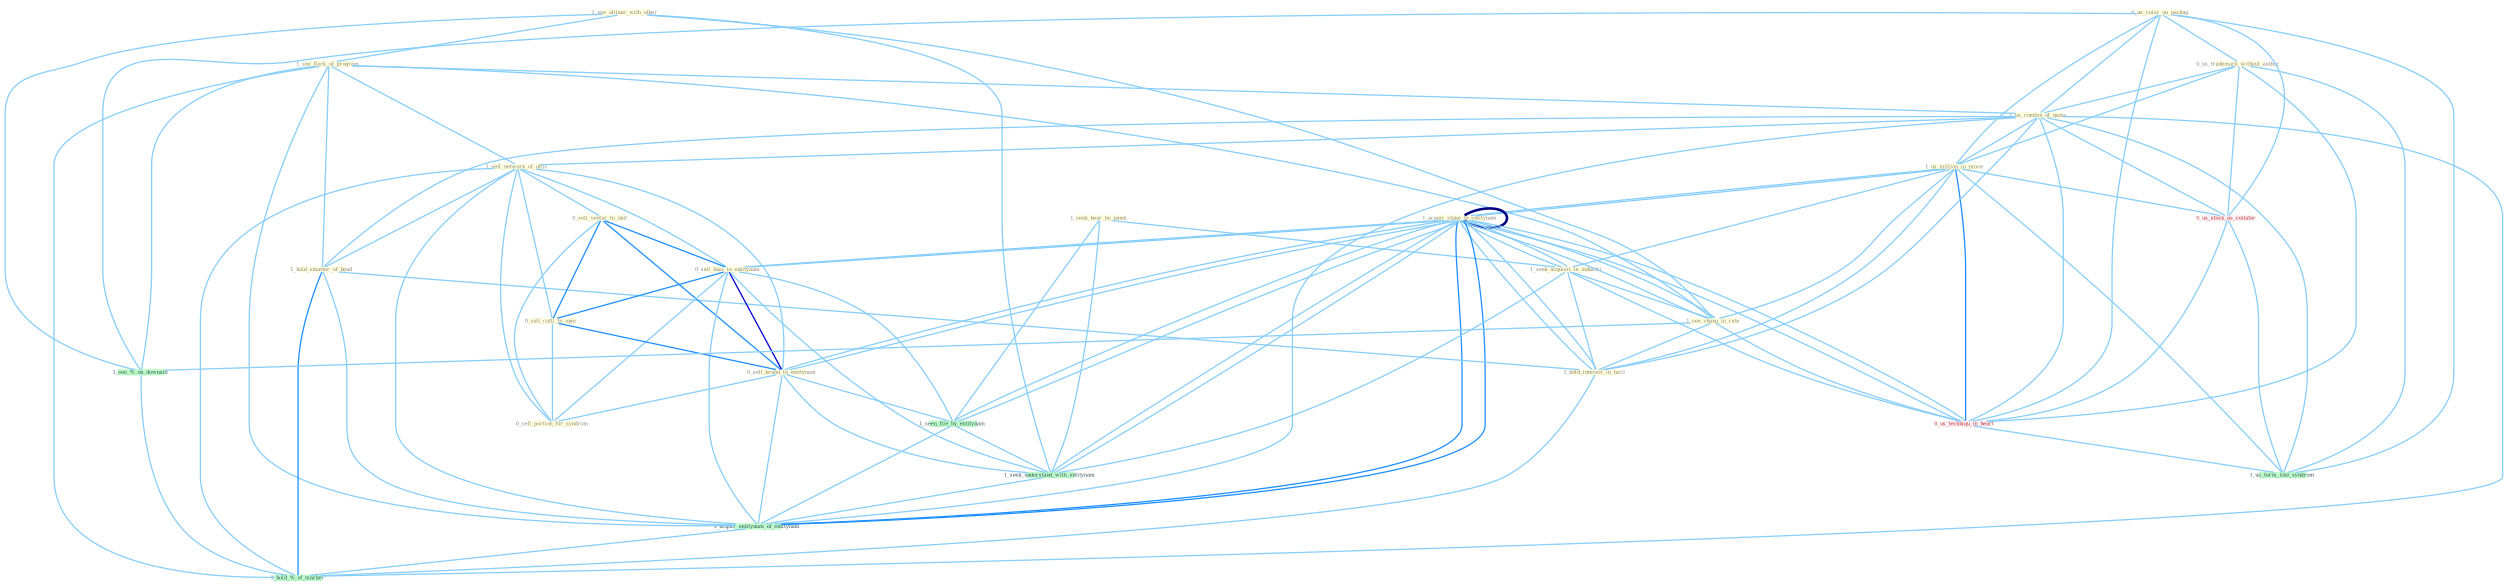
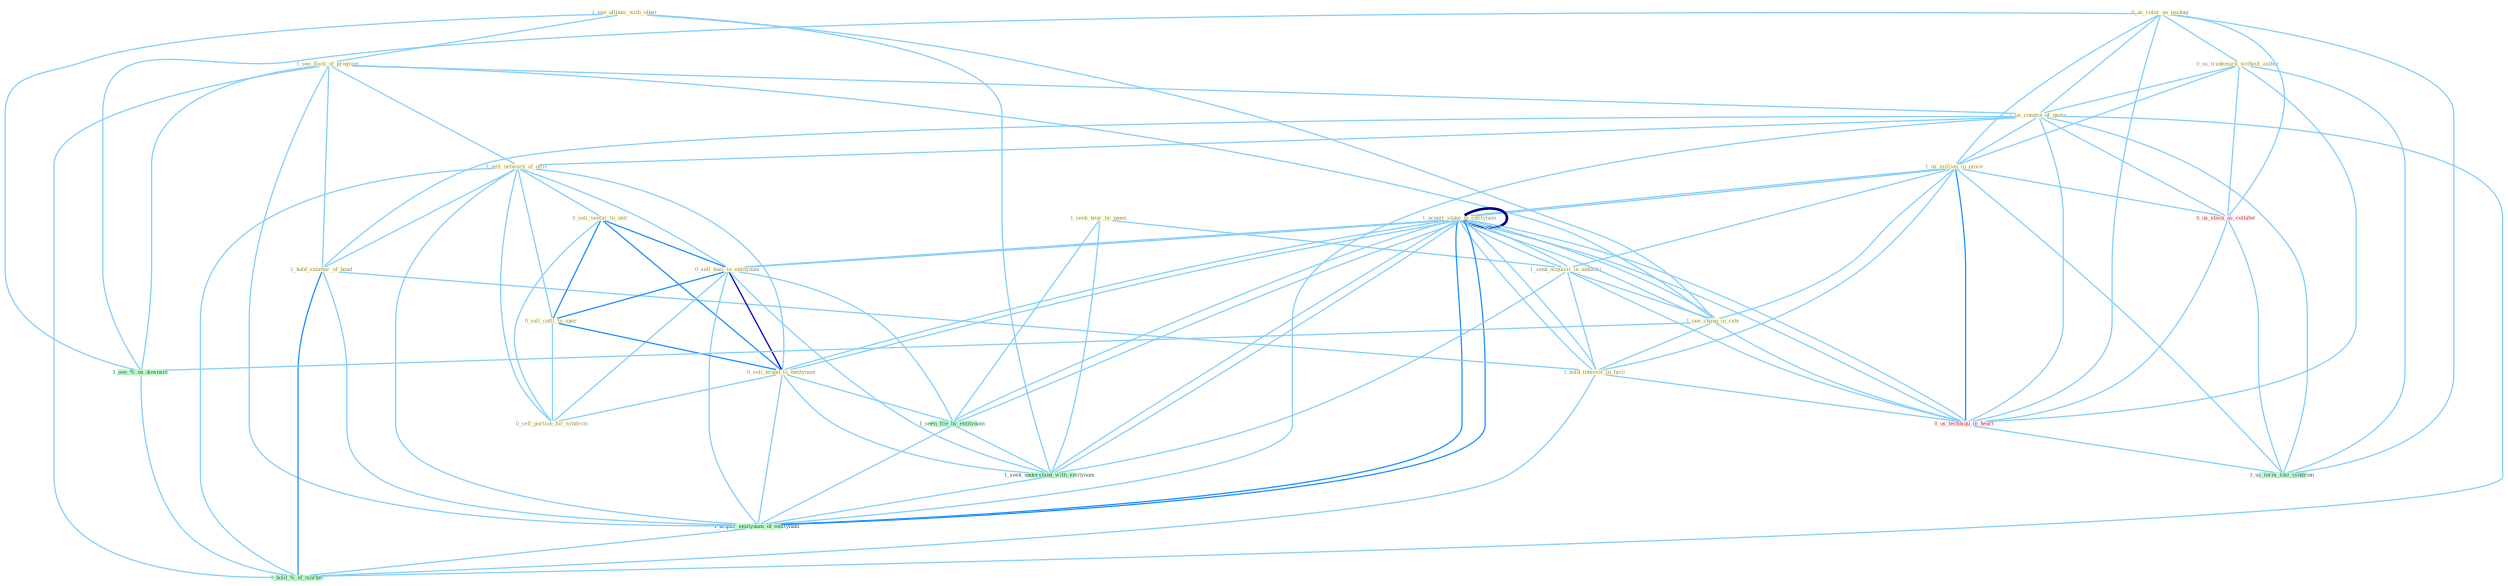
(1850, 294) -> (1781, 398)
